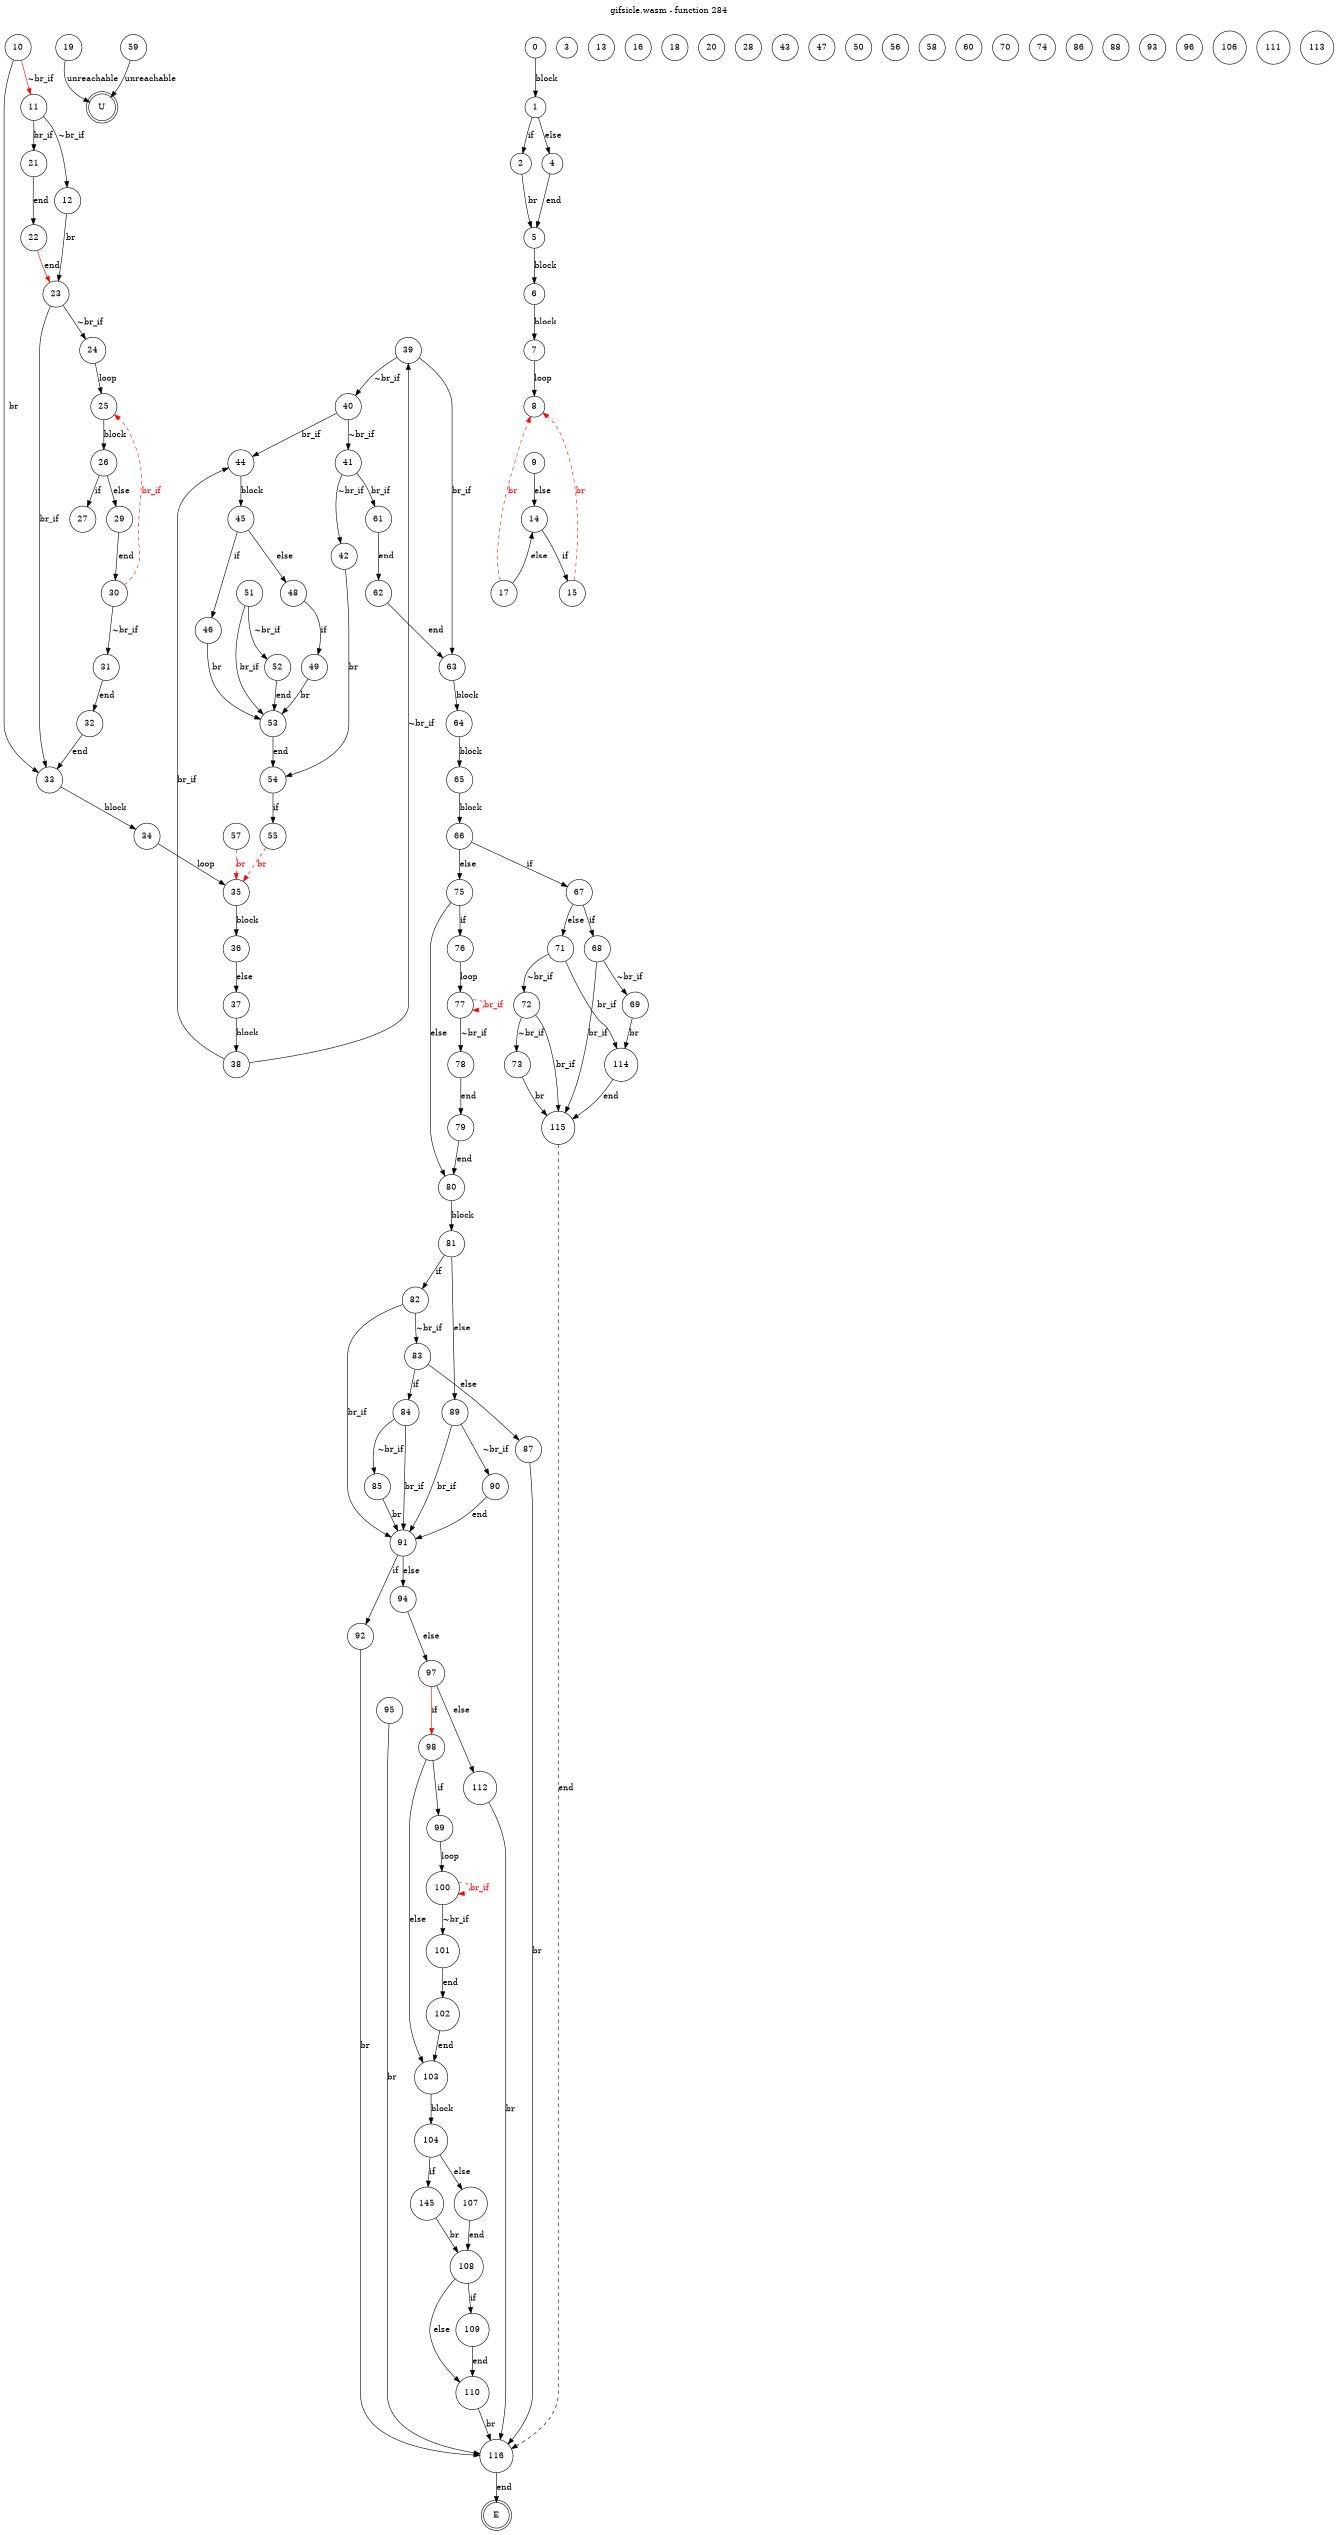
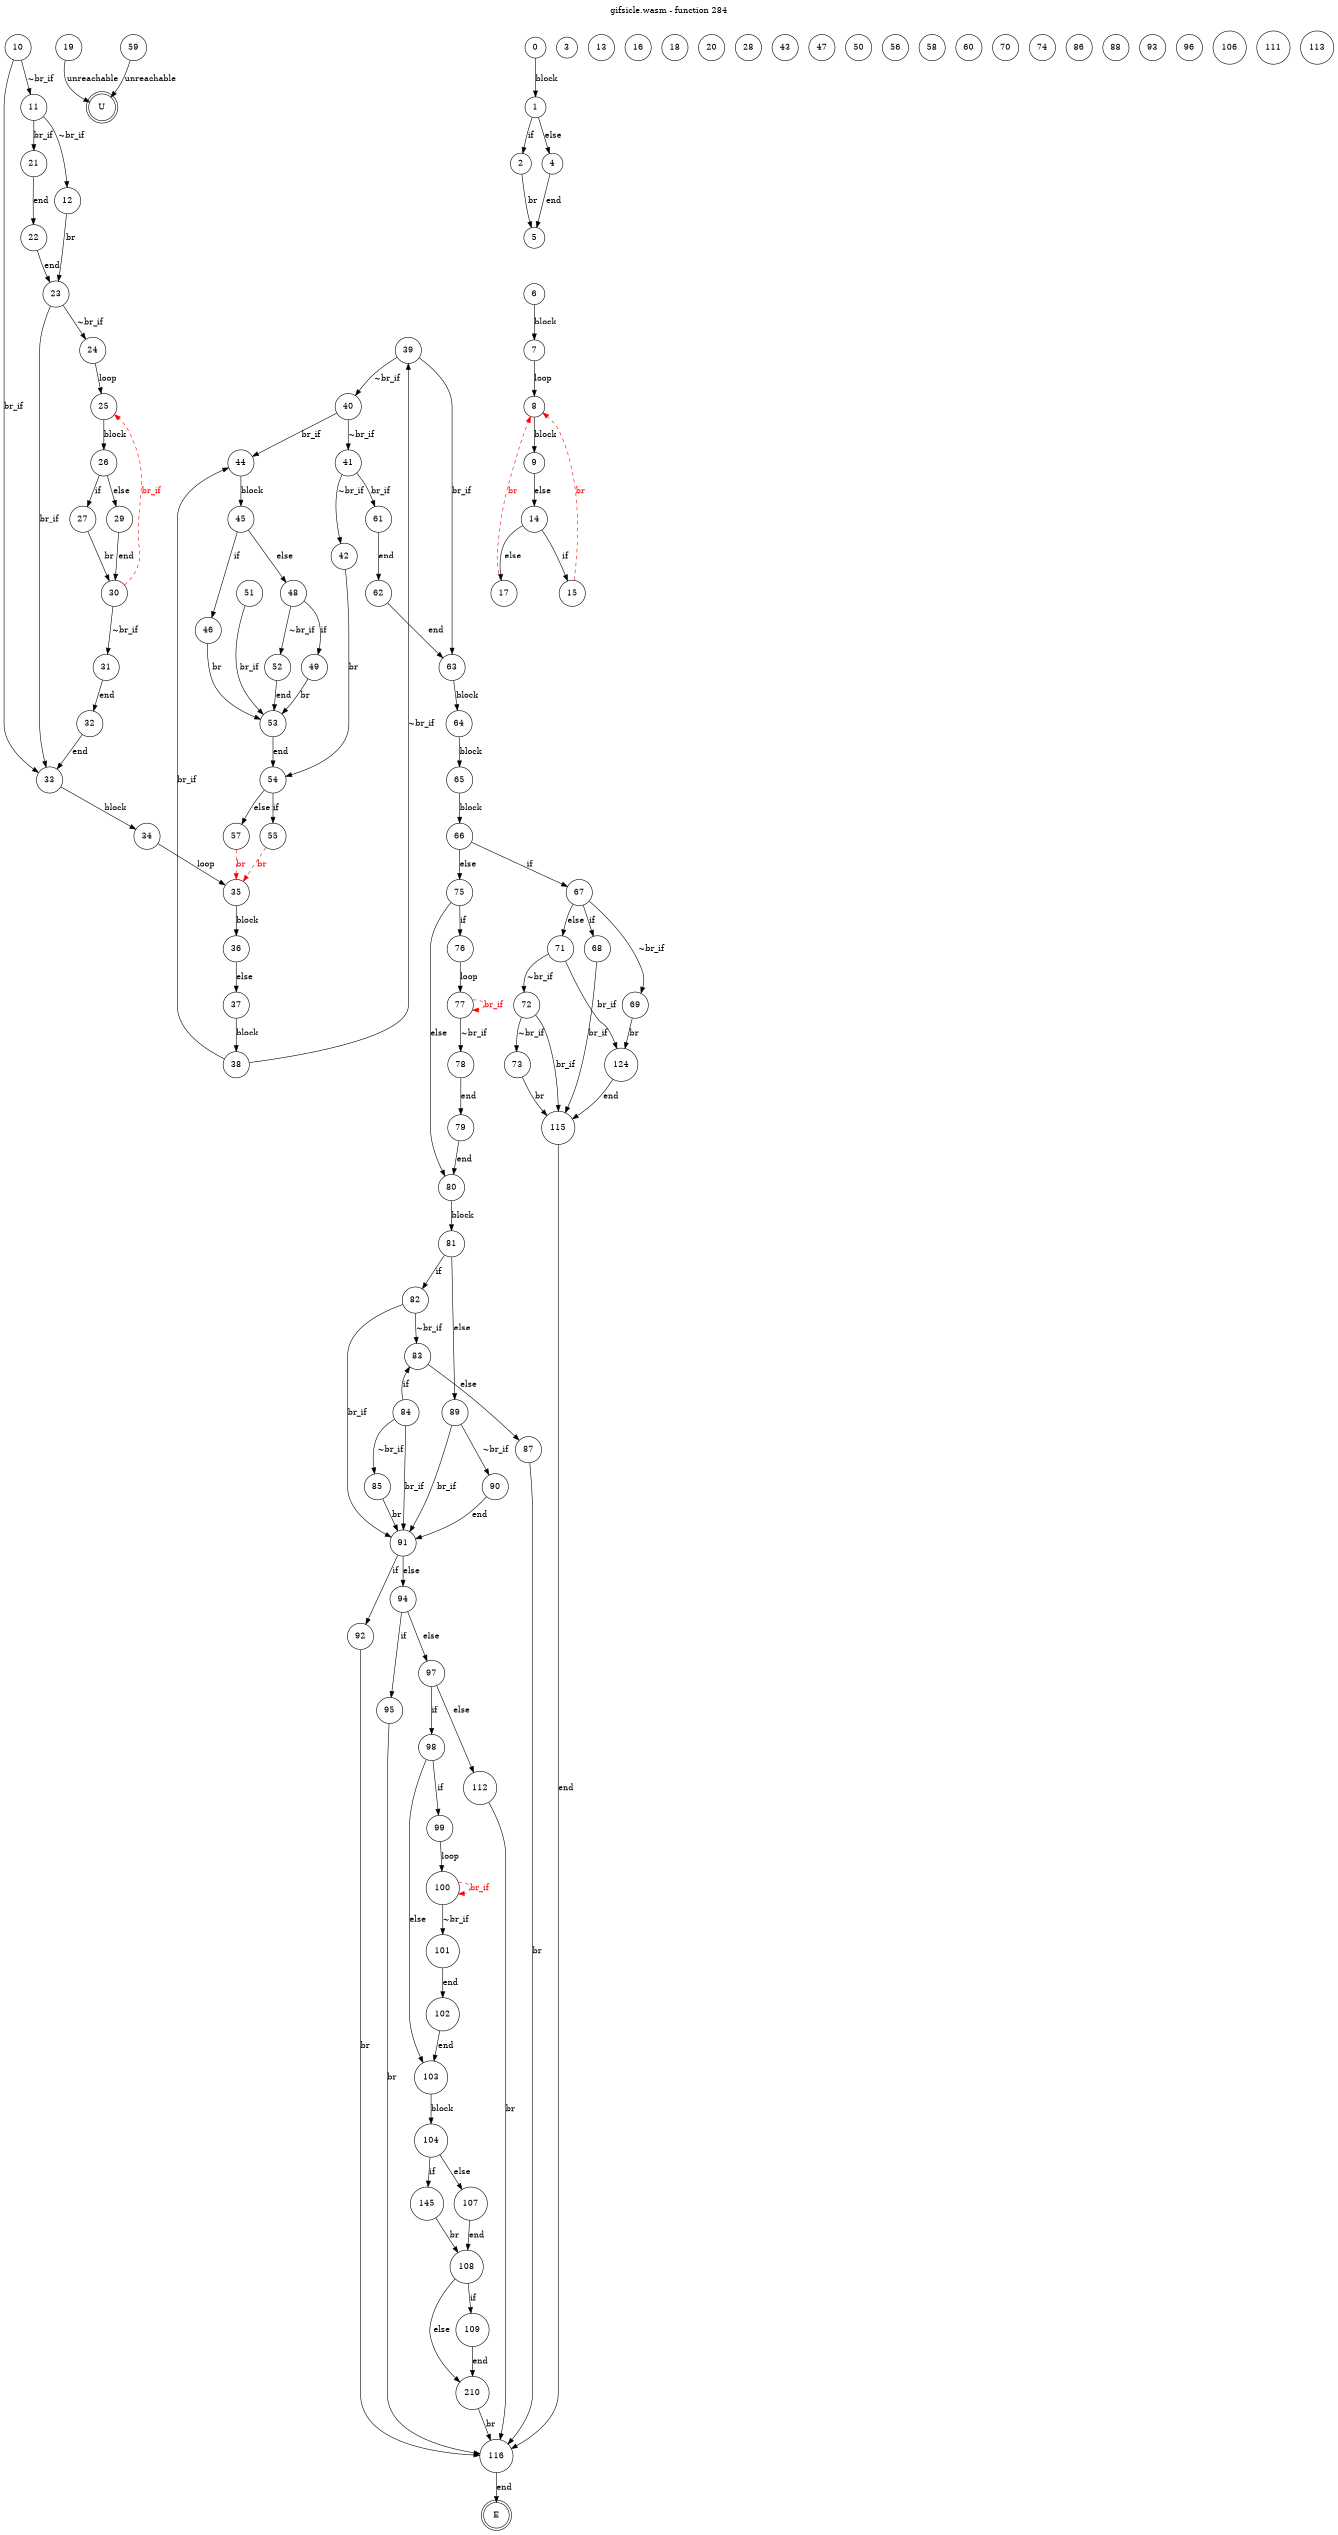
(25, 75) -> (25, 75)
(534, 263) -> none
(42, 264) -> (42, 264)
(14, 407) -> (14, 407)
none -> (534, 432)
none -> (97, 553)
(525, 562) -> (503, 546)
(251, 632) -> (286, 627)
none -> (254, 804)
(613, 976) -> (625, 940)
(621, 1065) -> (621, 1065)
(412, 1382) -> (402, 1386)
none -> (397, 1652)
(432, 1707) -> (432, 1707)
(558, 1804) -> (558, 1804)
(473, 2393) -> (473, 2393)
